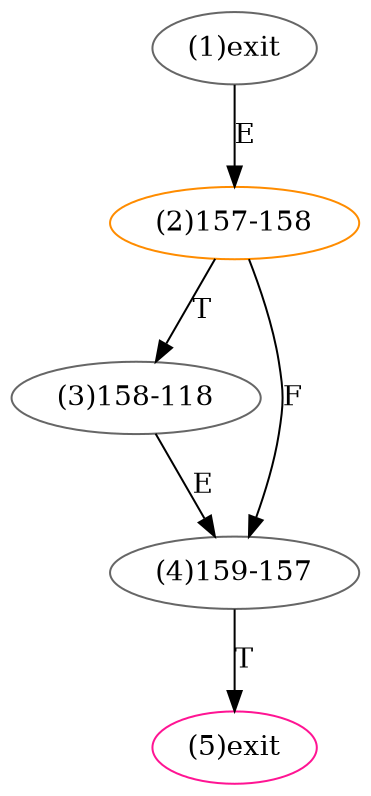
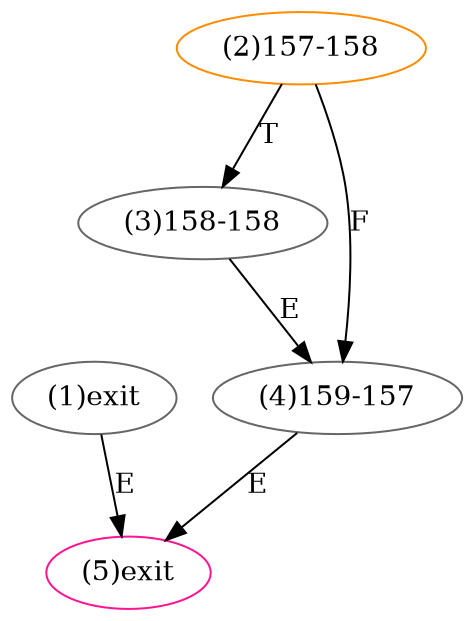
(235, 126) -> (109, 475)
(136, 398) -> (203, 223)
(245, 660) -> (258, 485)
